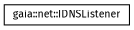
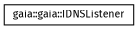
(67, 15) -> (69, 15)
